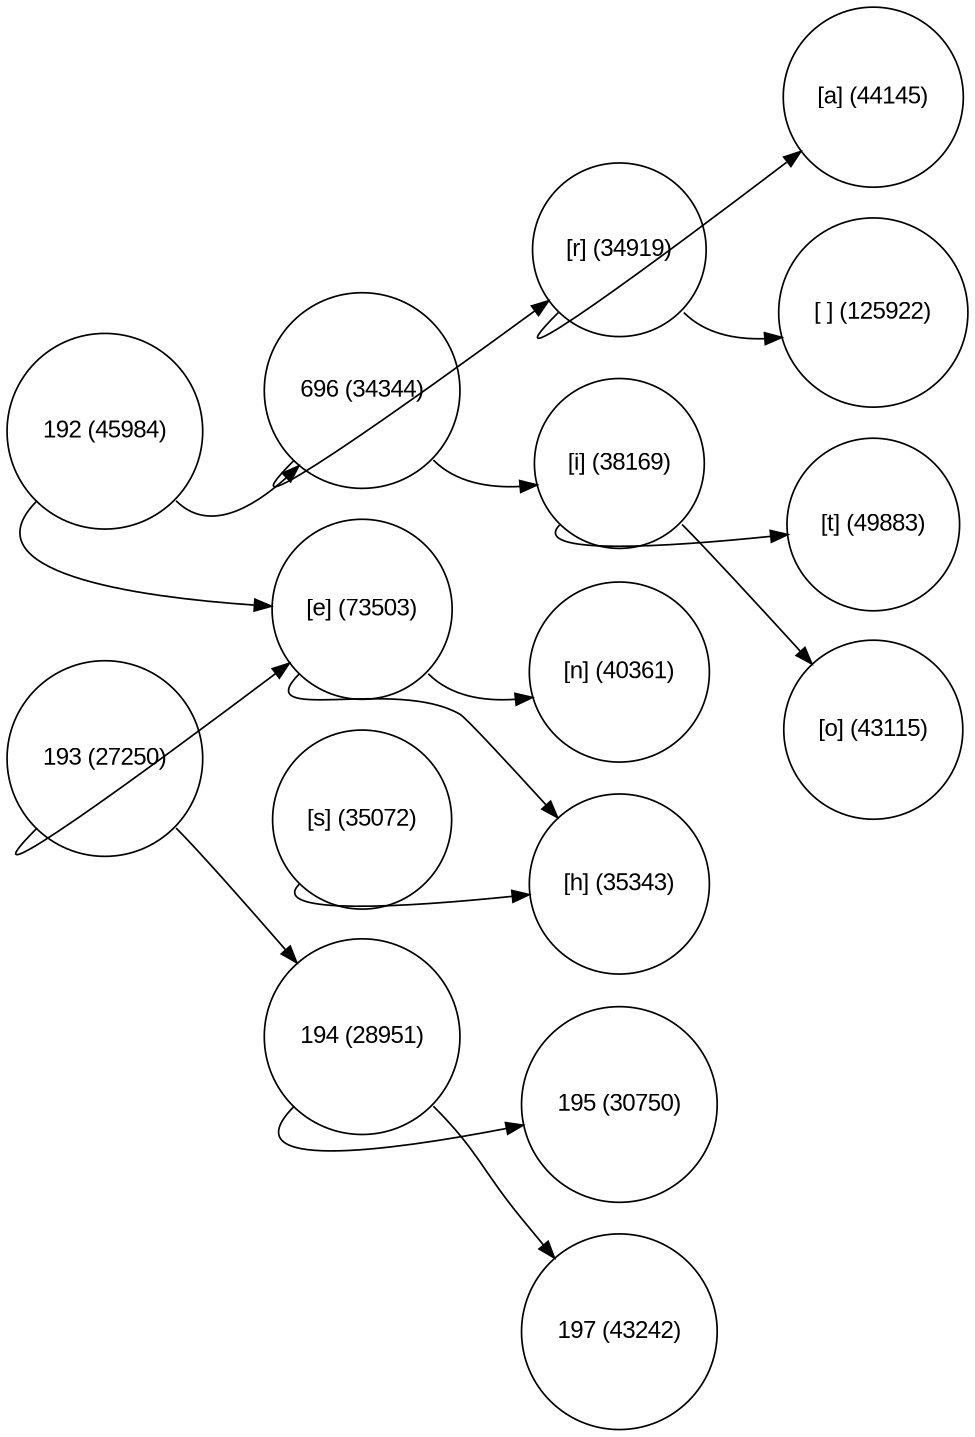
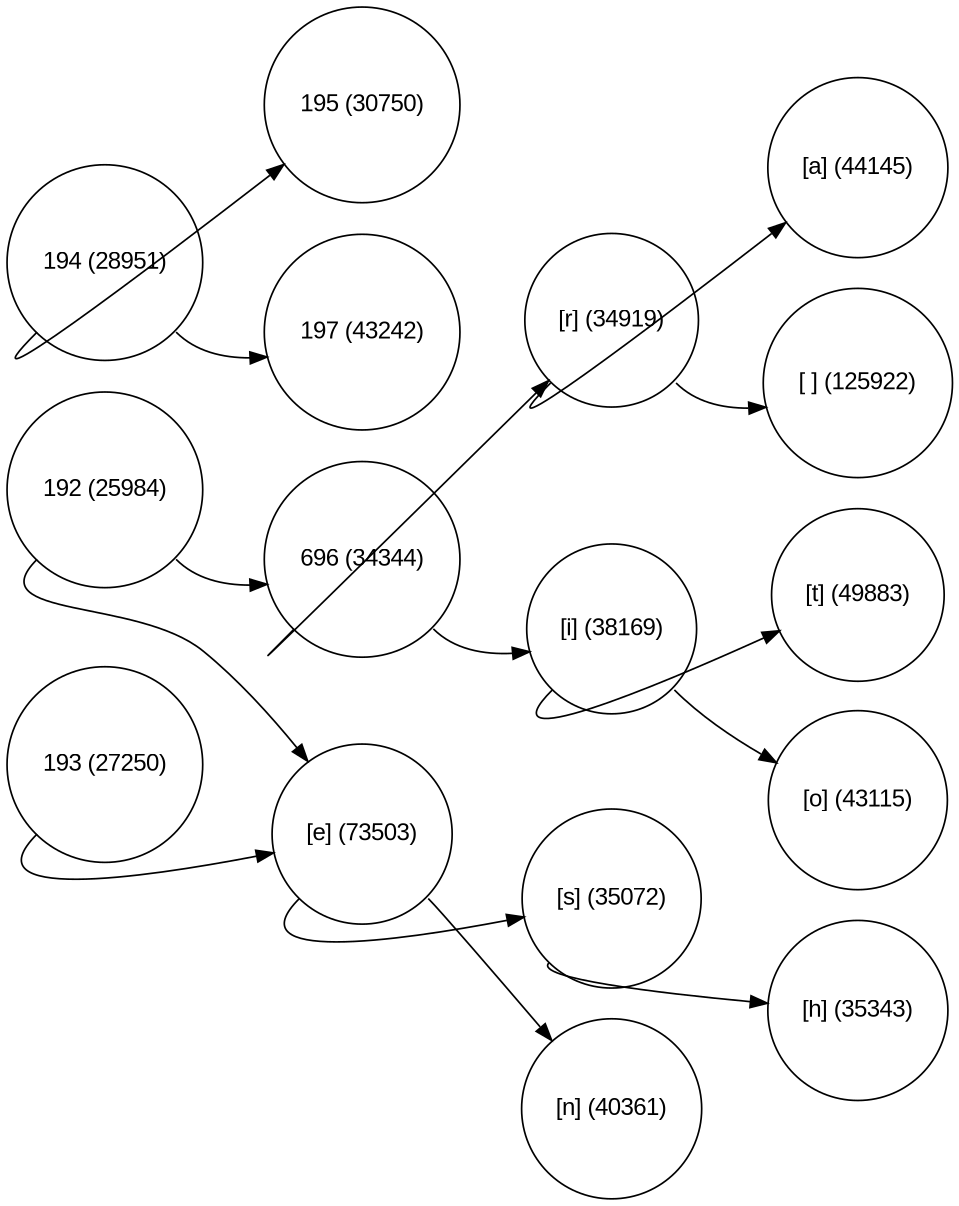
(105, 431) -> (105, 490)
(426, 703) -> (378, 940)
(232, 888) -> none
